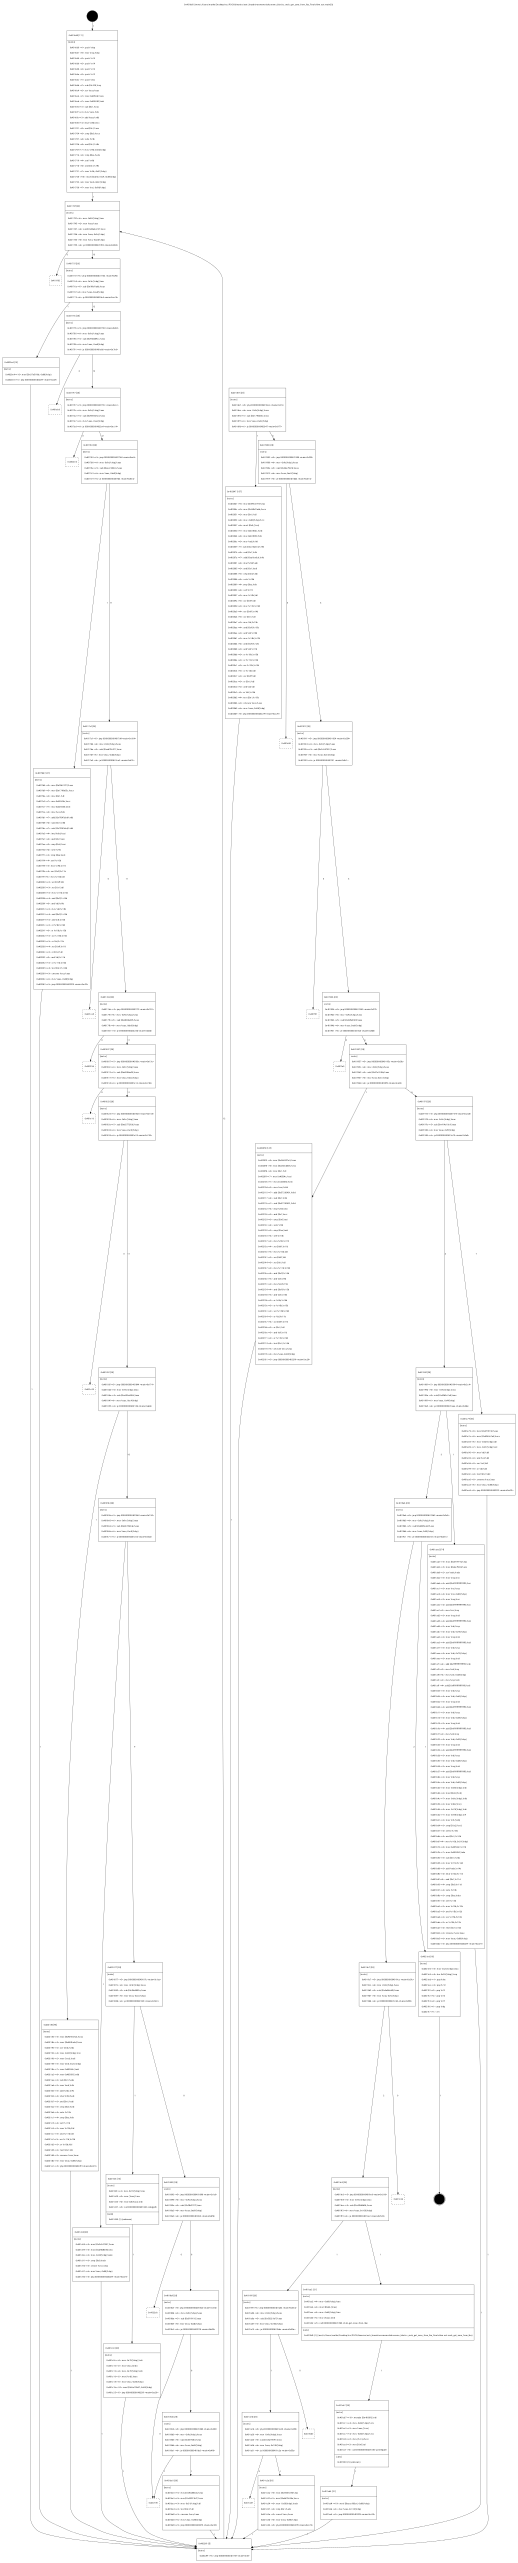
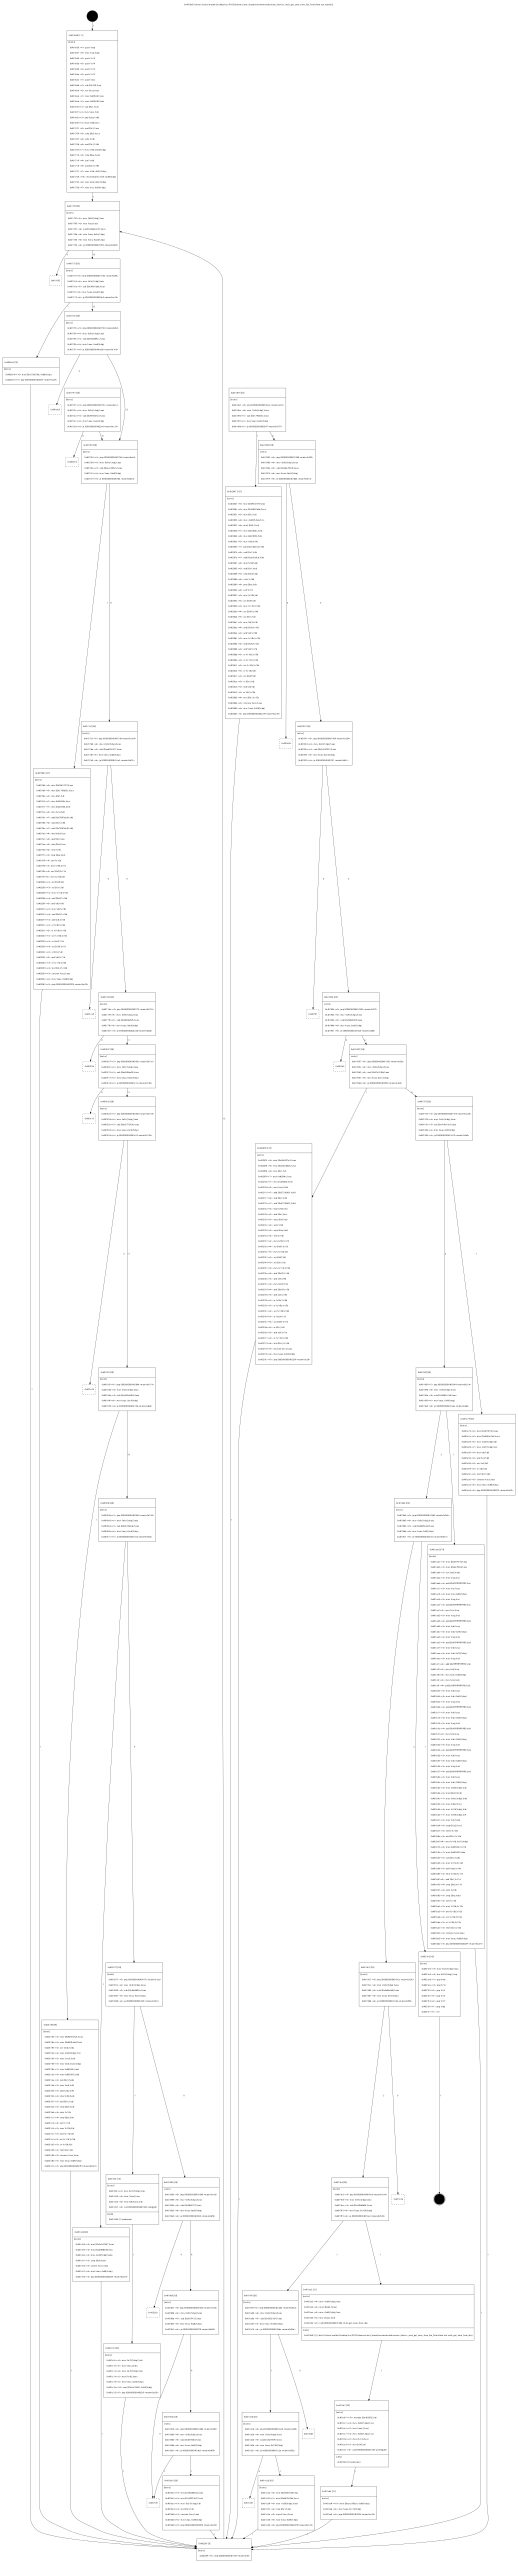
(92, 370) -> (124, 395)
